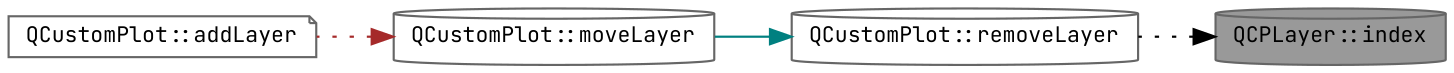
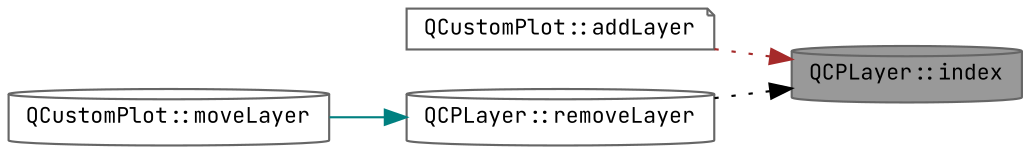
(344, 37) -> (742, 53)
(965, 37) -> (560, 117)
